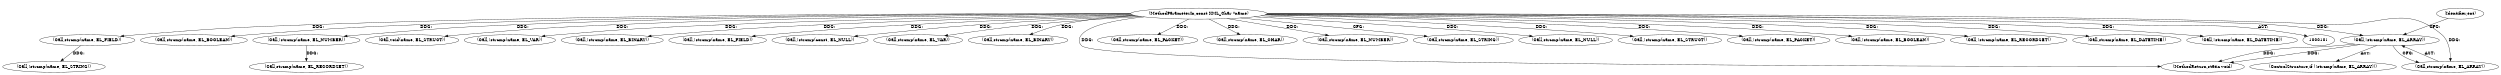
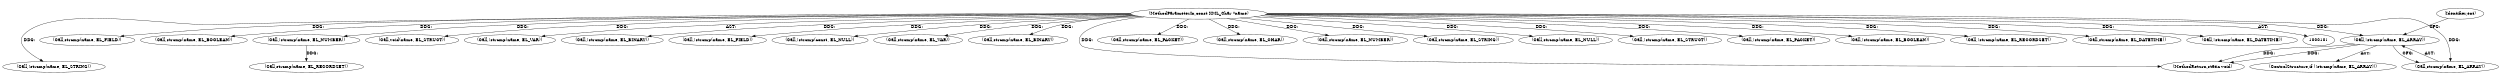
(732, 27) -> (732, 27)
(1359, 27) -> (1359, 27)
(72, 53) -> (329, 22)
